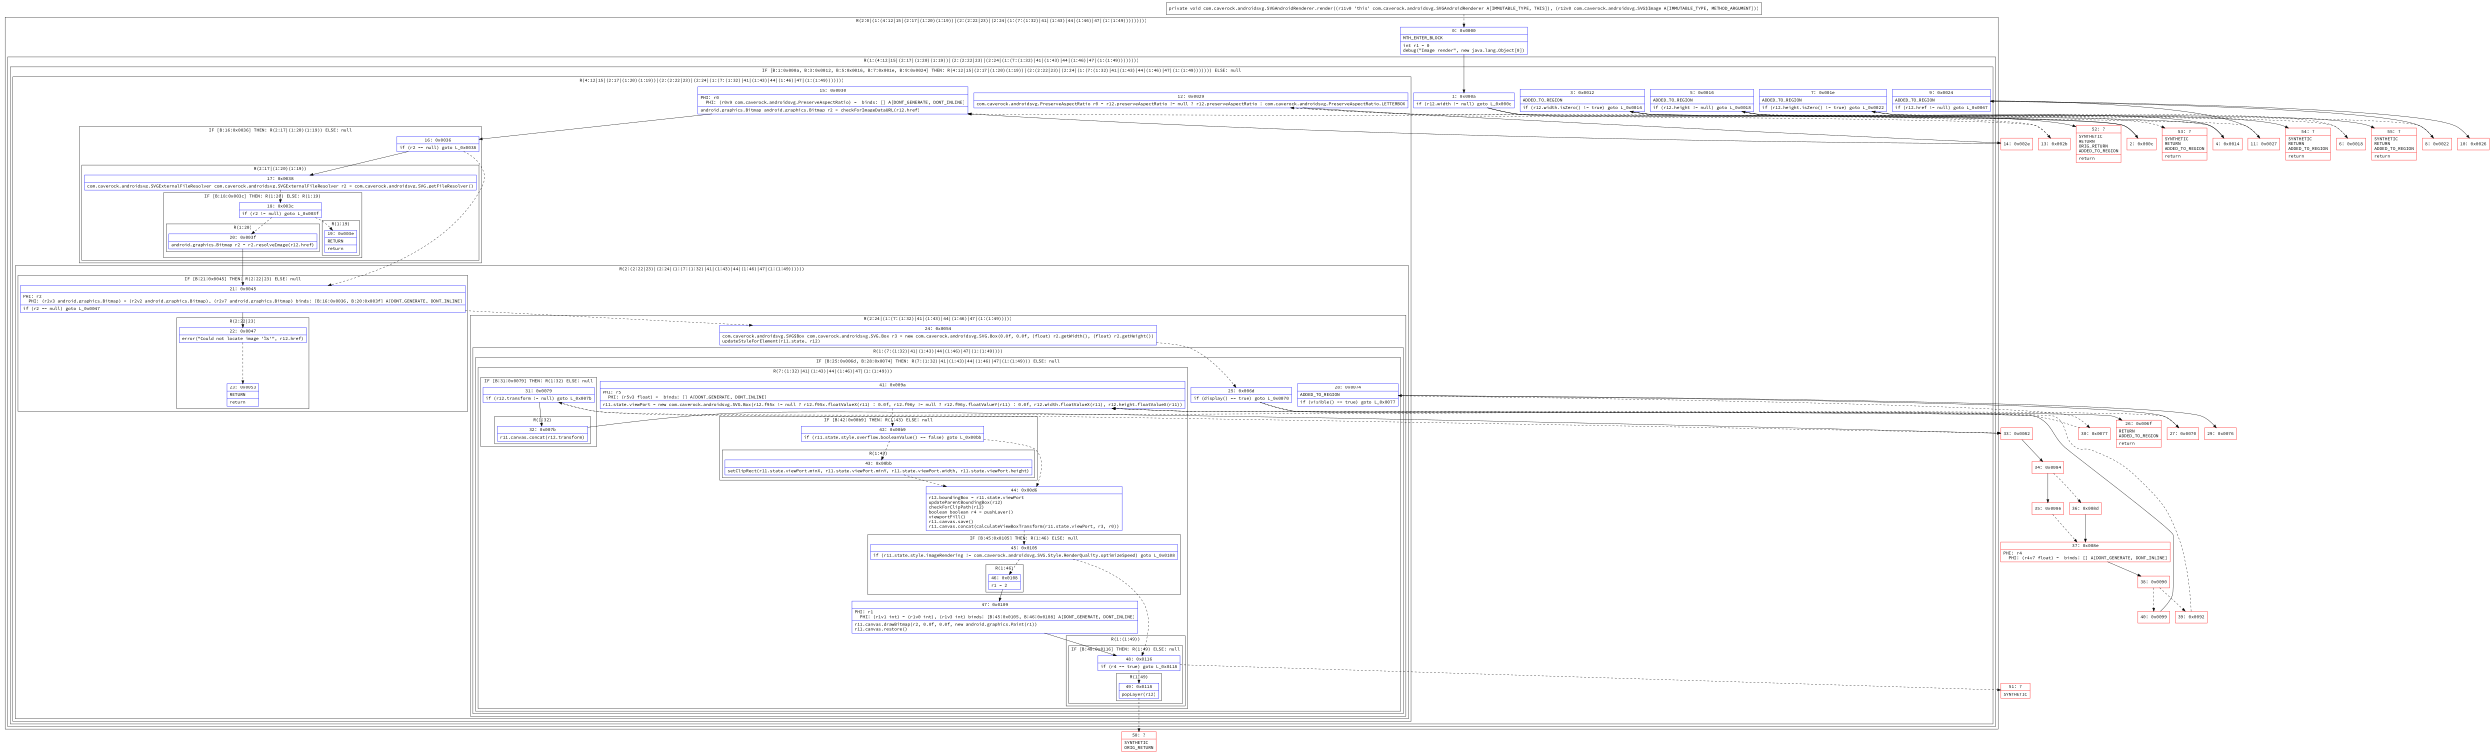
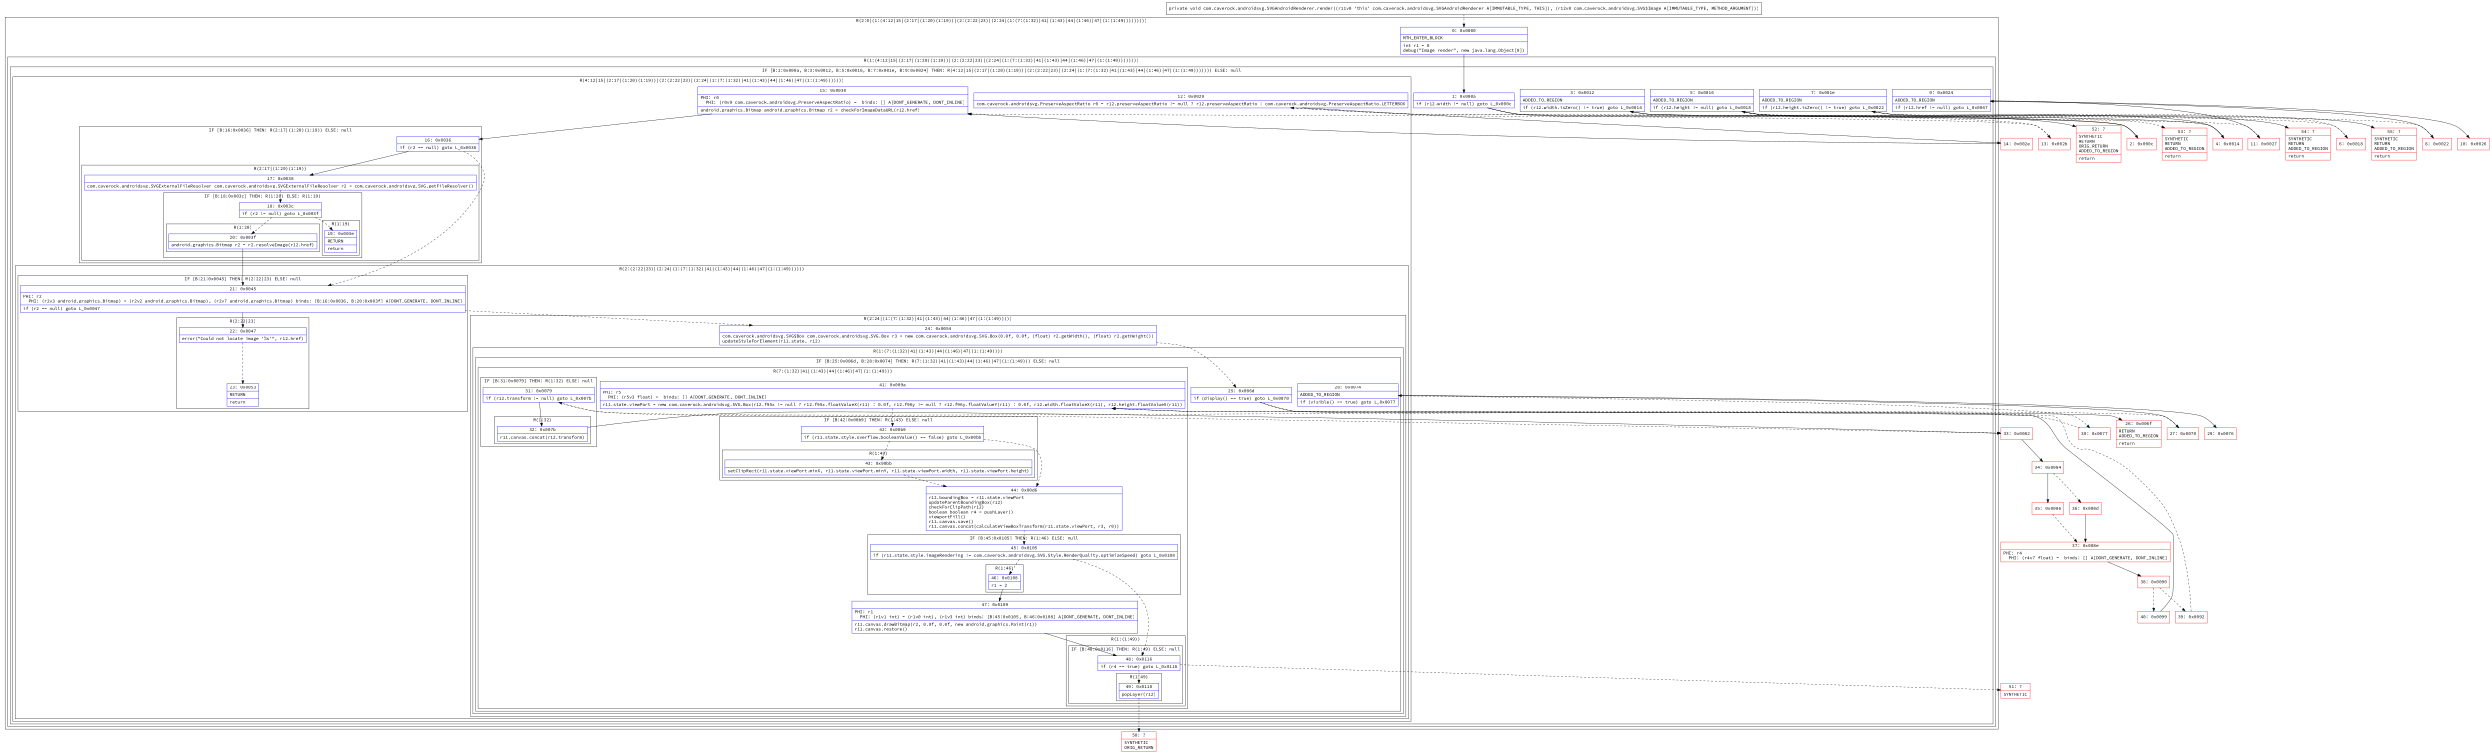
(1896, 116) -> (1952, 117)
